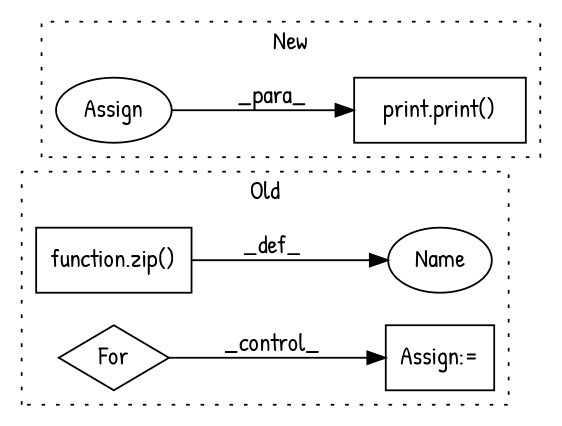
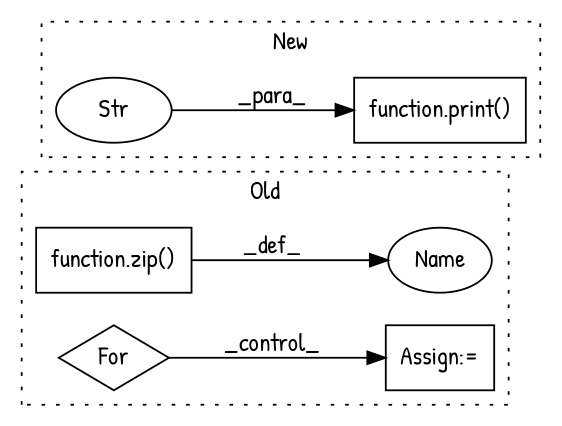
(114, 110) -> (114, 110)
(440, 110) -> (440, 110)
